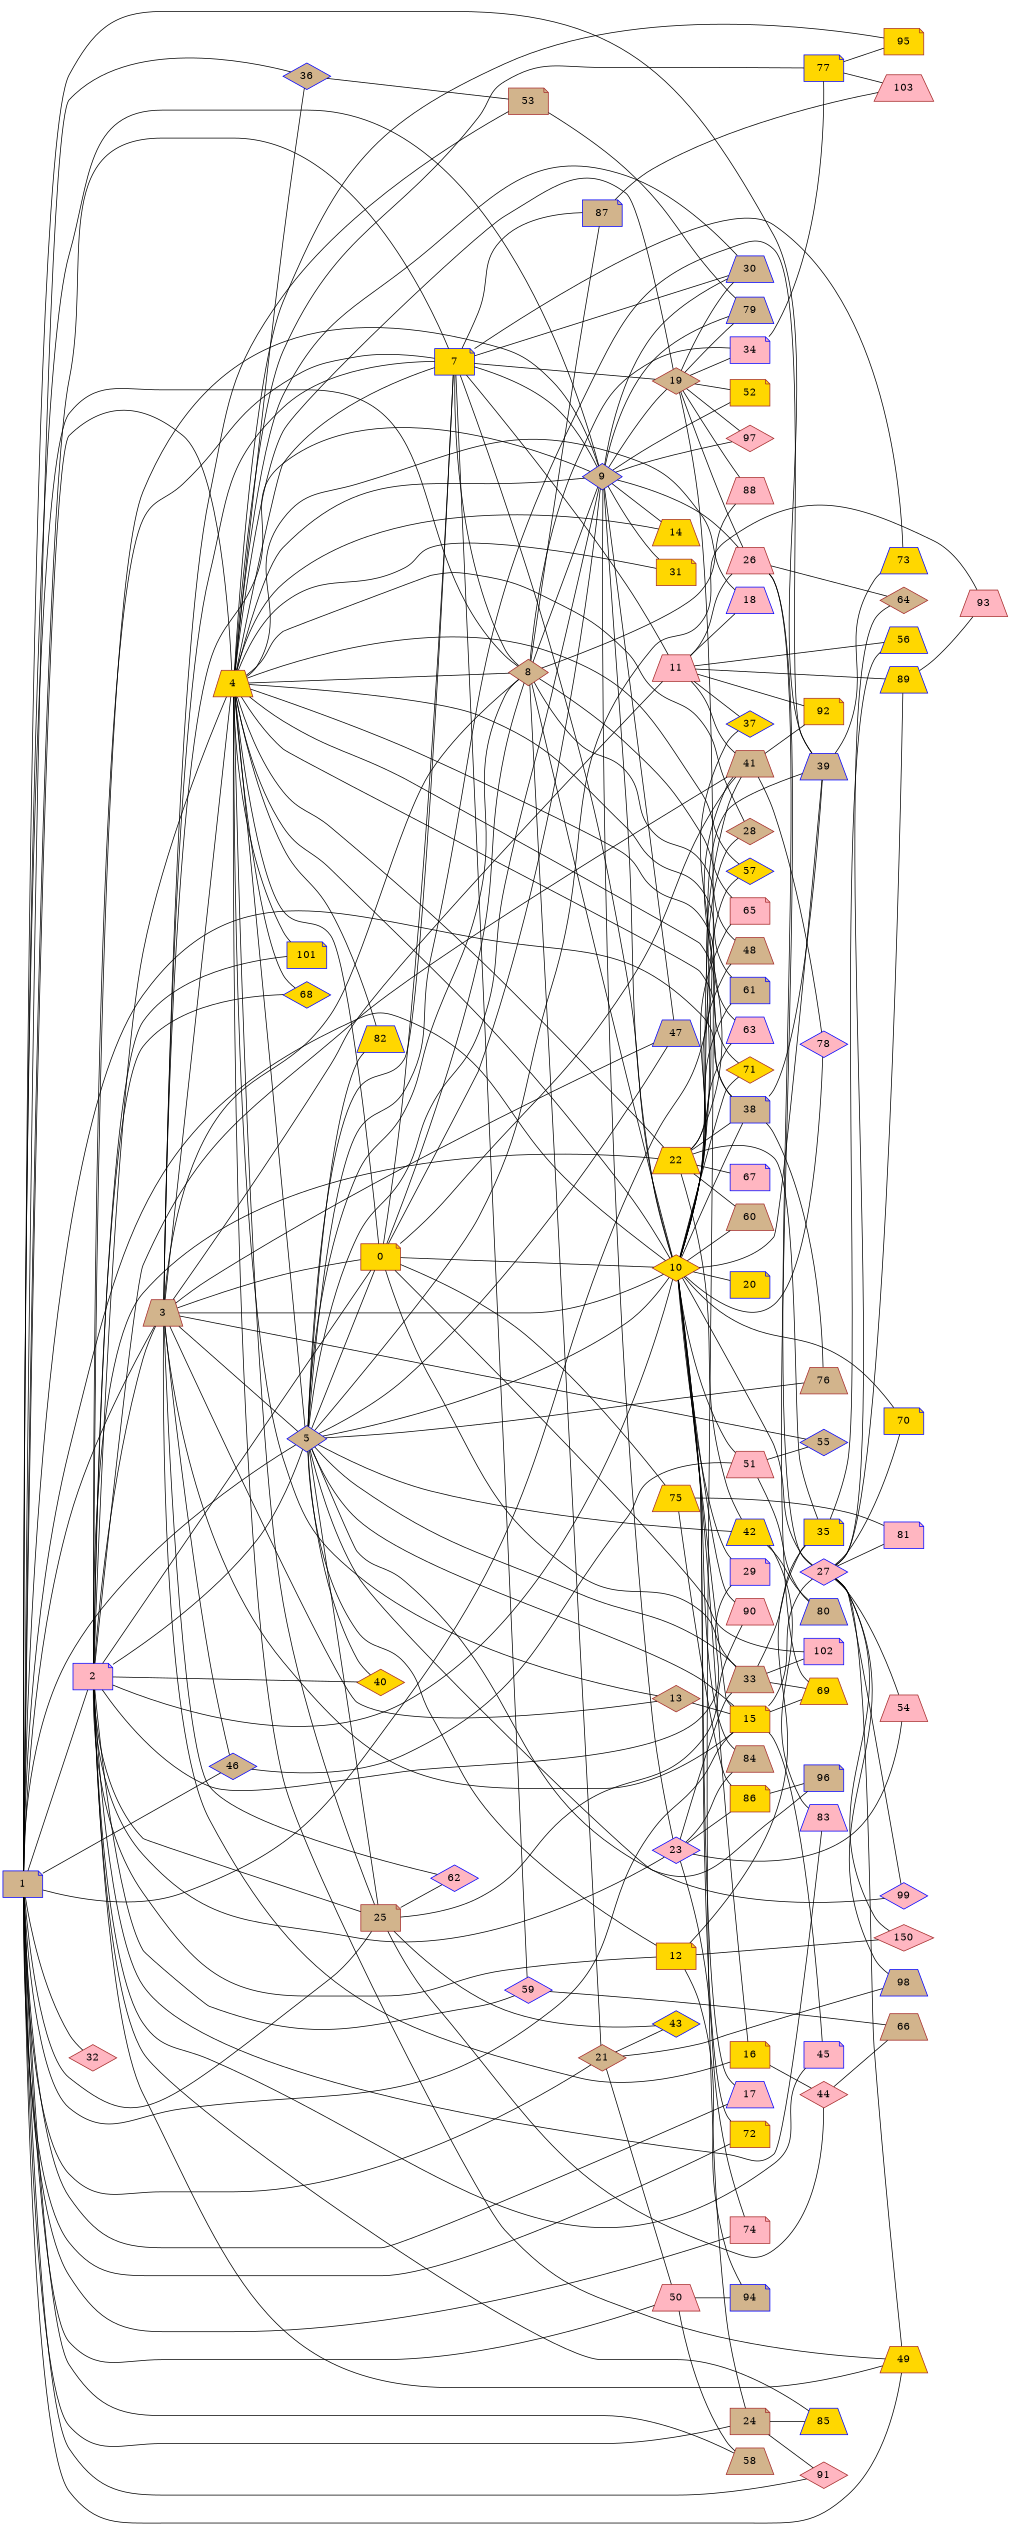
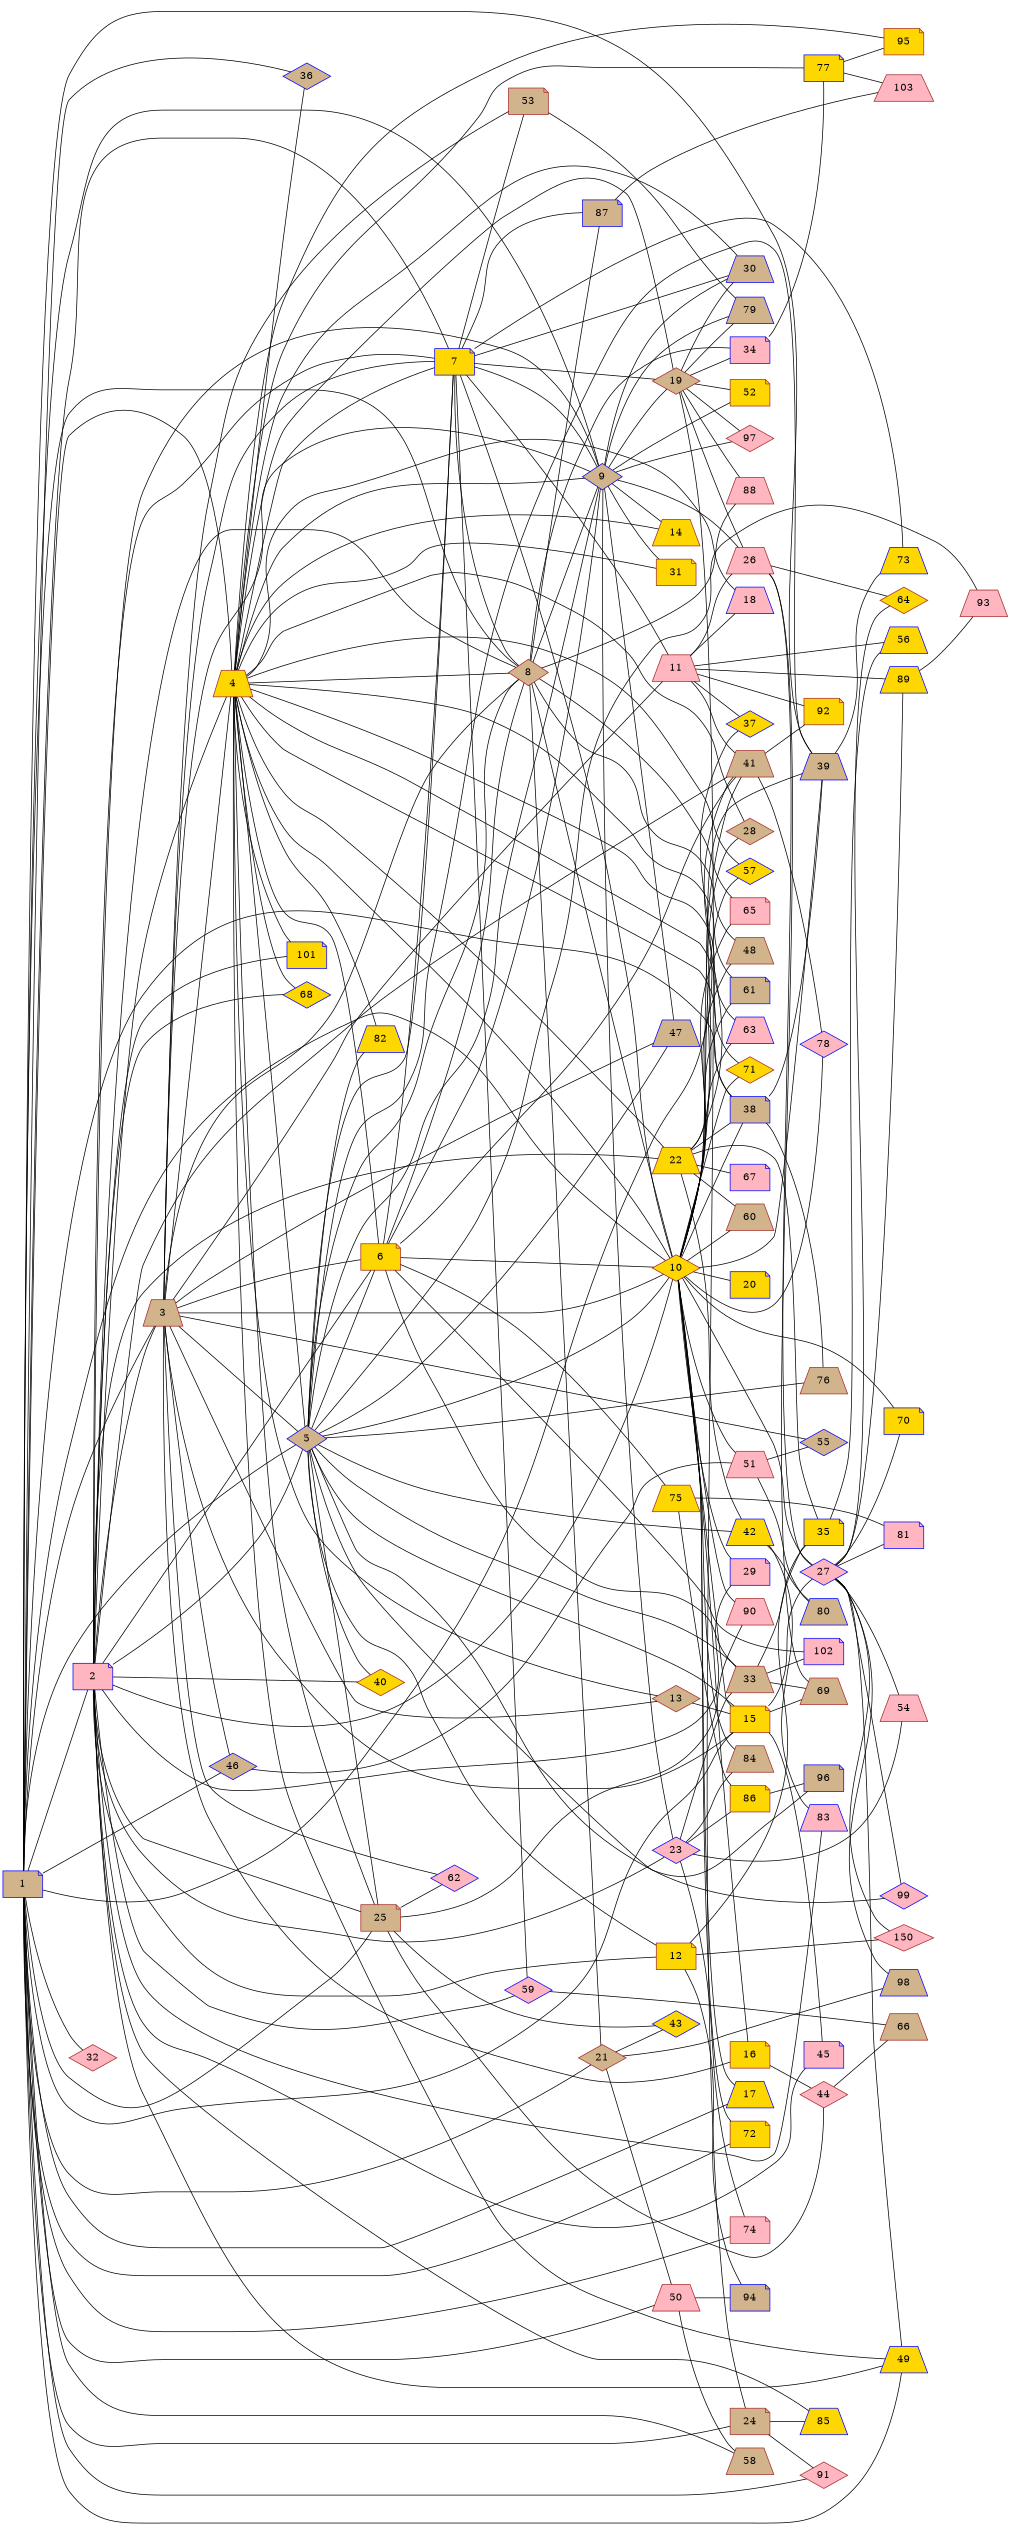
(418, 89) -> (489, 237)
(904, 600) -> (904, 600)
(630, 874) -> none
none -> (130, 920)
(381, 1257) -> (381, 1257)
(824, 1691) -> (824, 1691)
(750, 2095) -> (750, 2095)
(904, 2360) -> (904, 2360)
